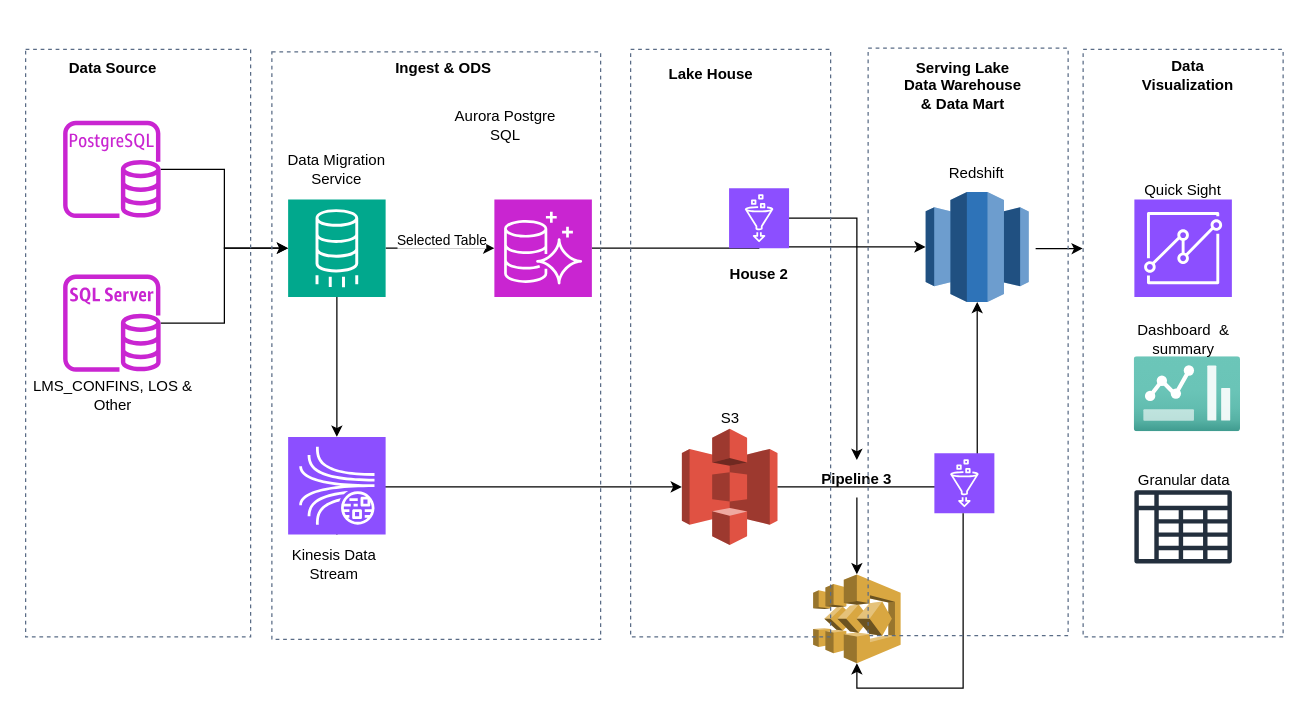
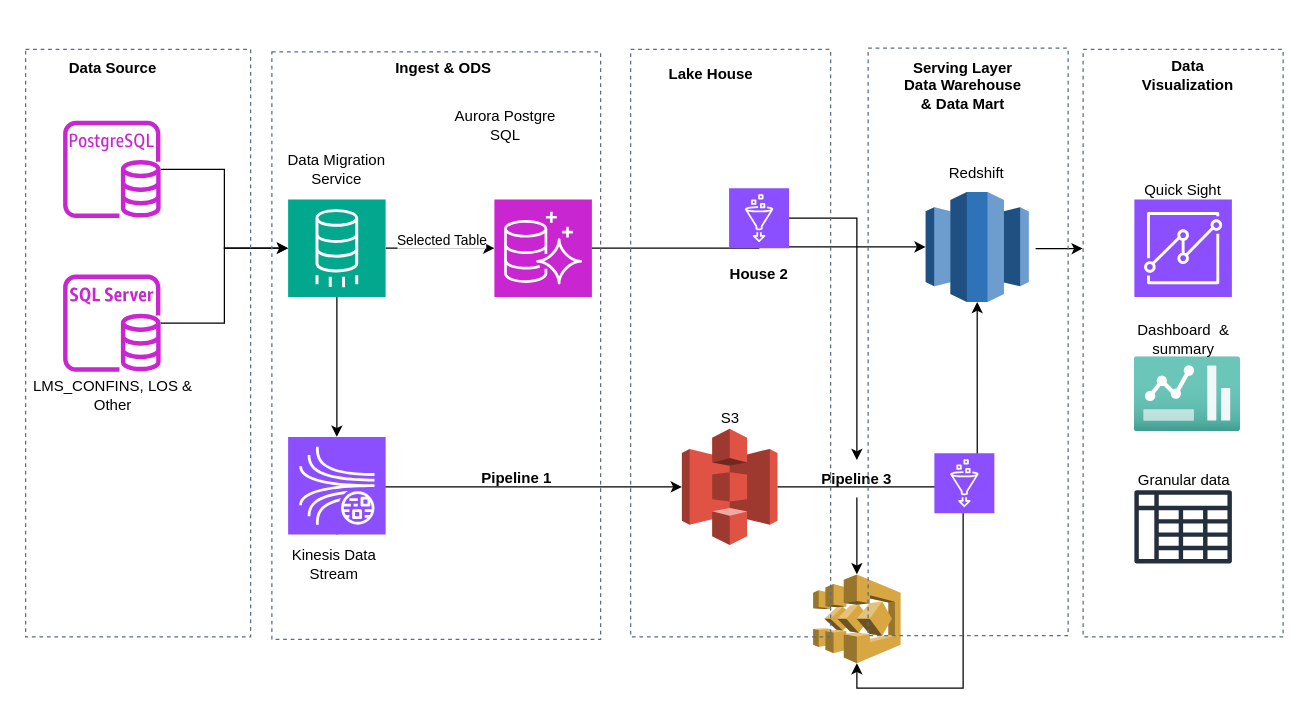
(963, 86) -> (963, 86)
none -> (517, 478)
